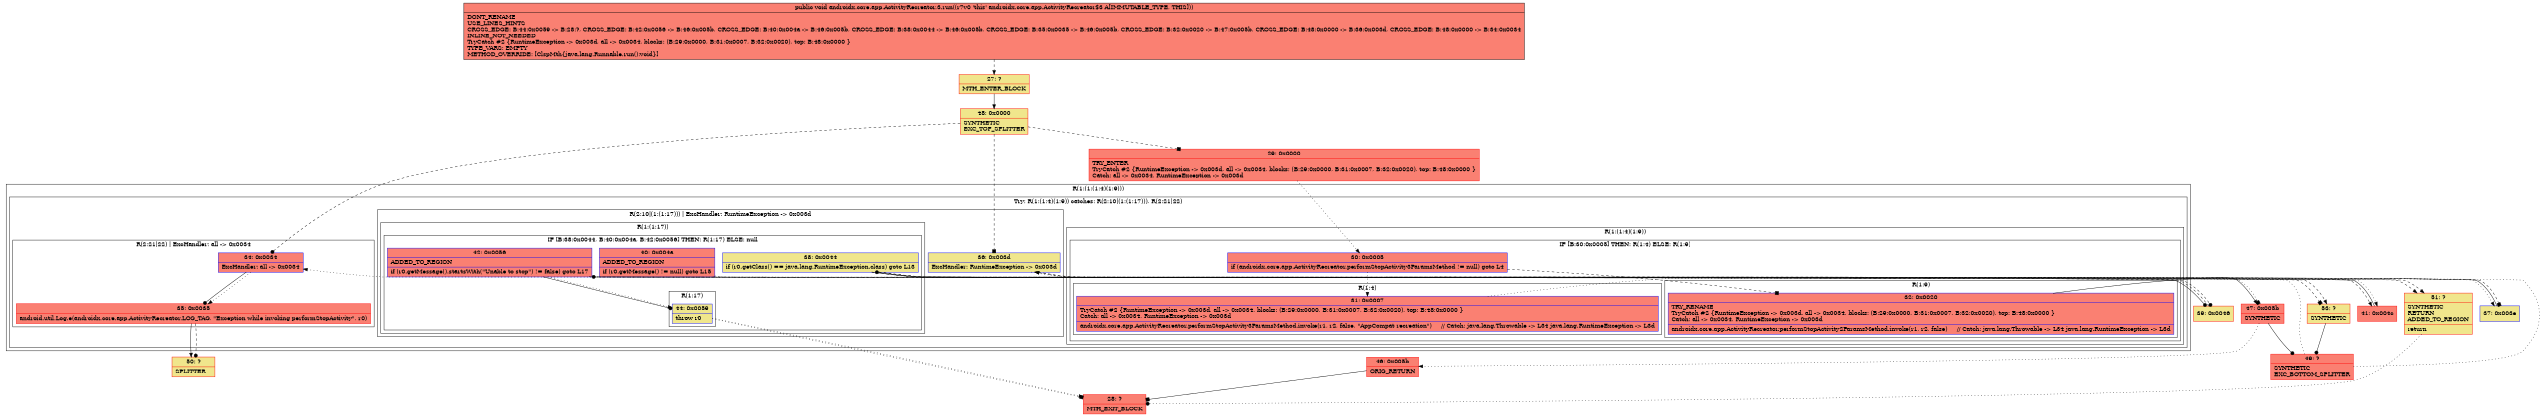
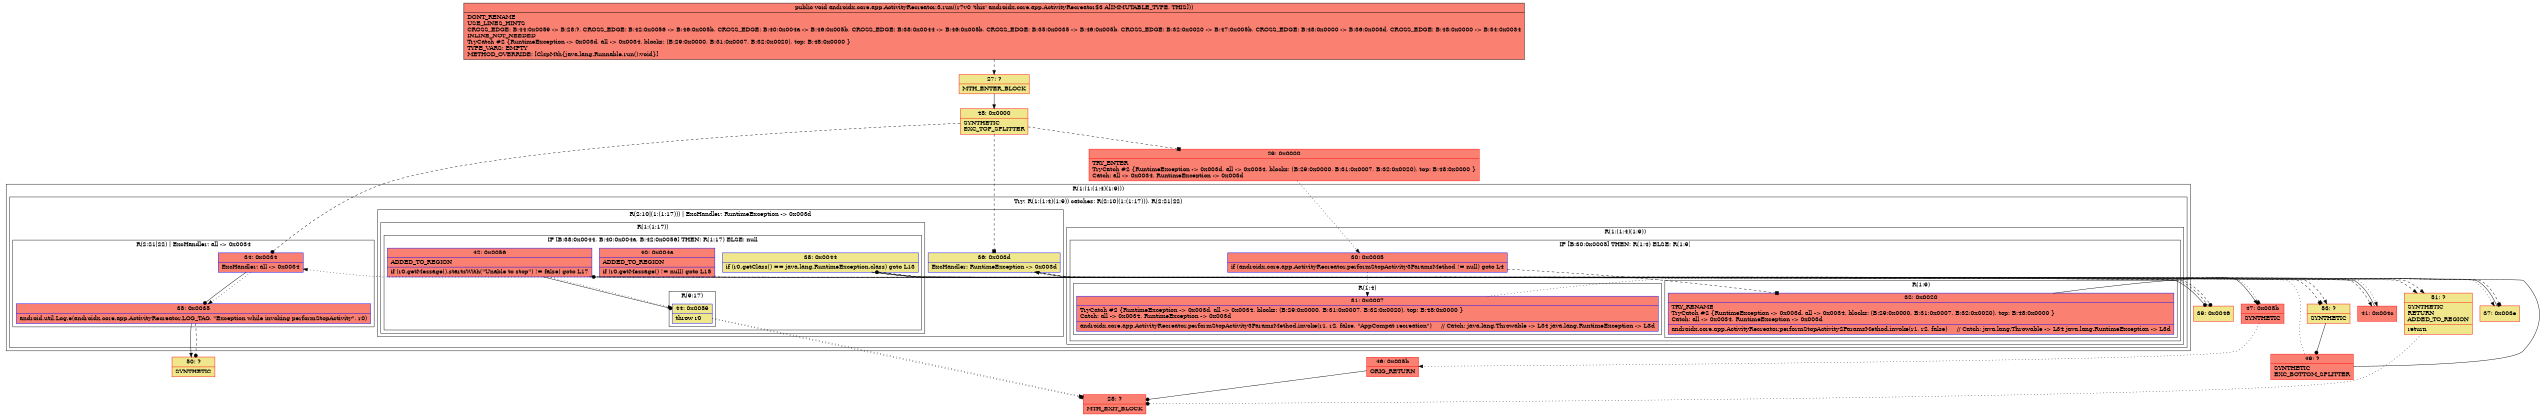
(1906, 278) -> (1906, 278)
(692, 296) -> (692, 296)
(193, 314) -> (193, 314)
(2500, 314) -> (2500, 314)
(2279, 338) -> none
(191, 372) -> (193, 372)
(1258, 385) -> (1258, 385)
